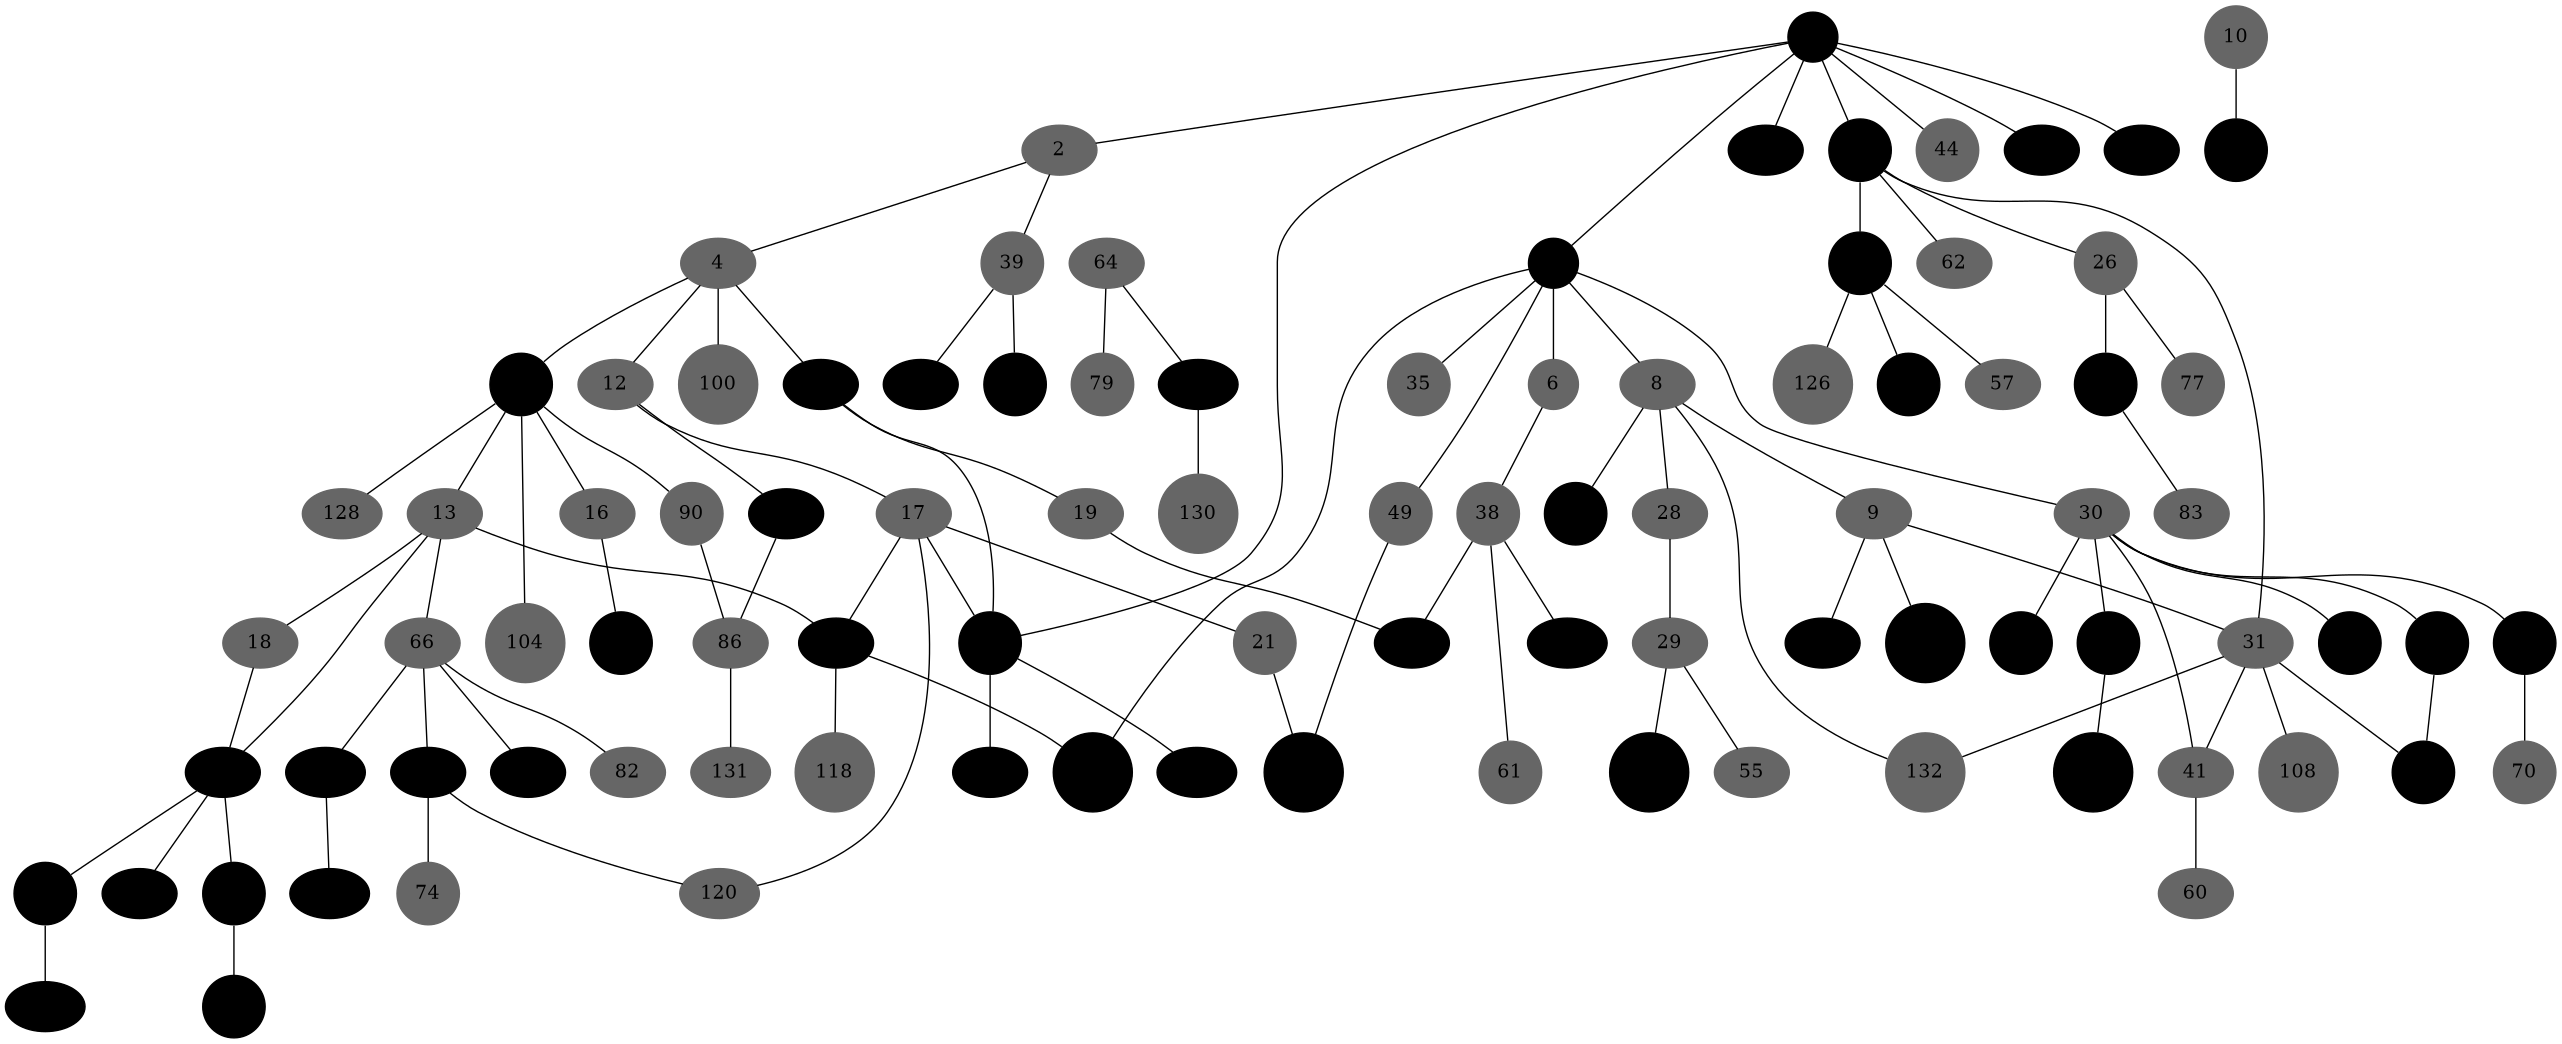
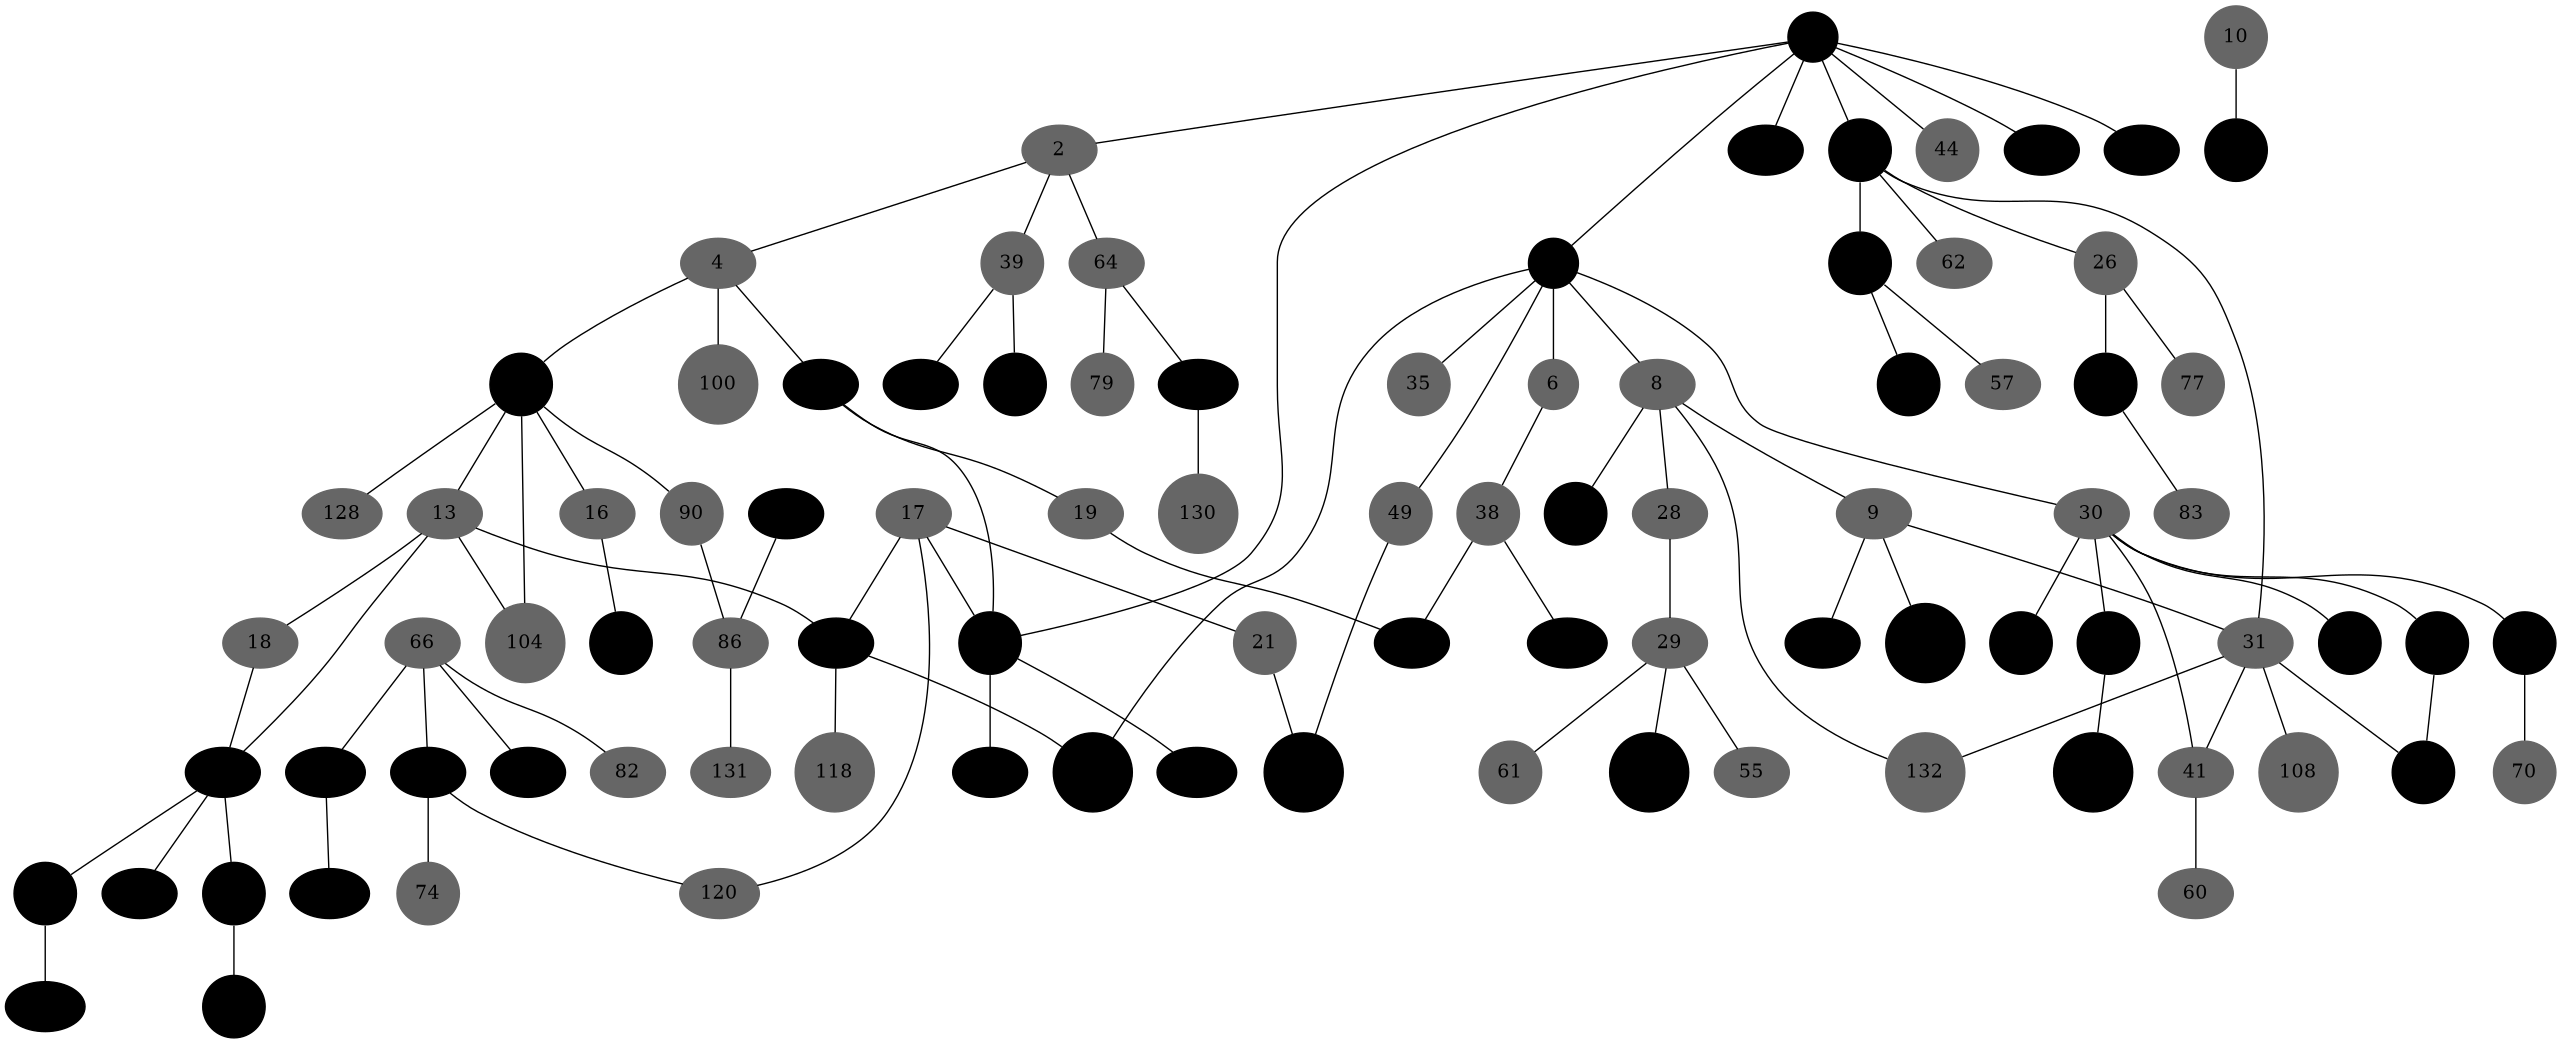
none -> (1083, 207)
(615, 384) -> none
(1813, 384) -> none
(434, 578) -> (482, 573)
(1499, 643) -> (1590, 707)
